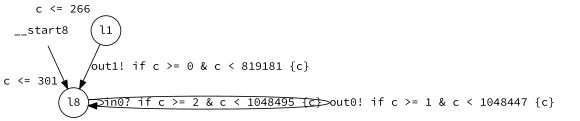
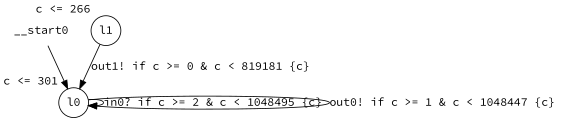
(41, 31) -> (41, 31)
(74, 103) -> (74, 103)
